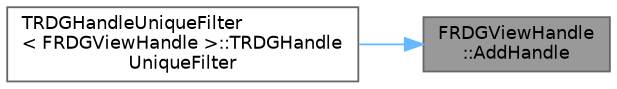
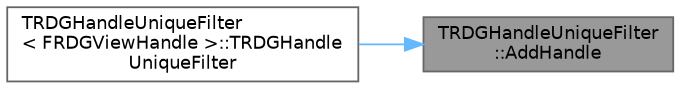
(517, 44) -> (548, 44)
